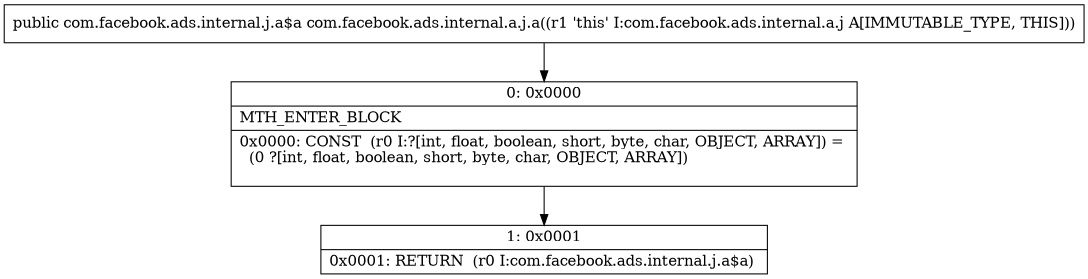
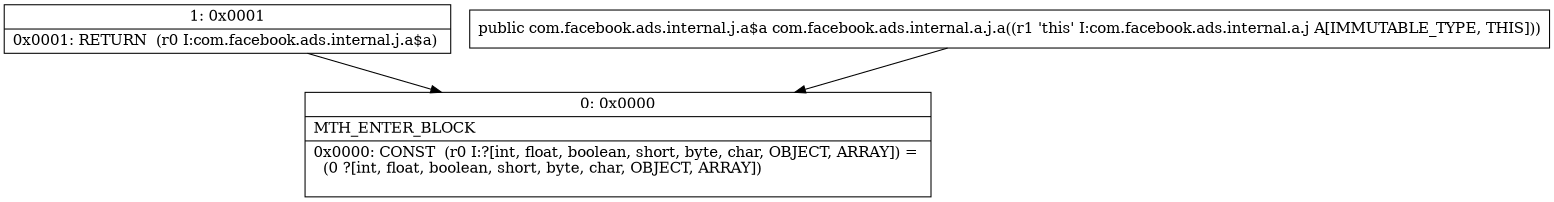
(544, 201) -> (369, 71)
